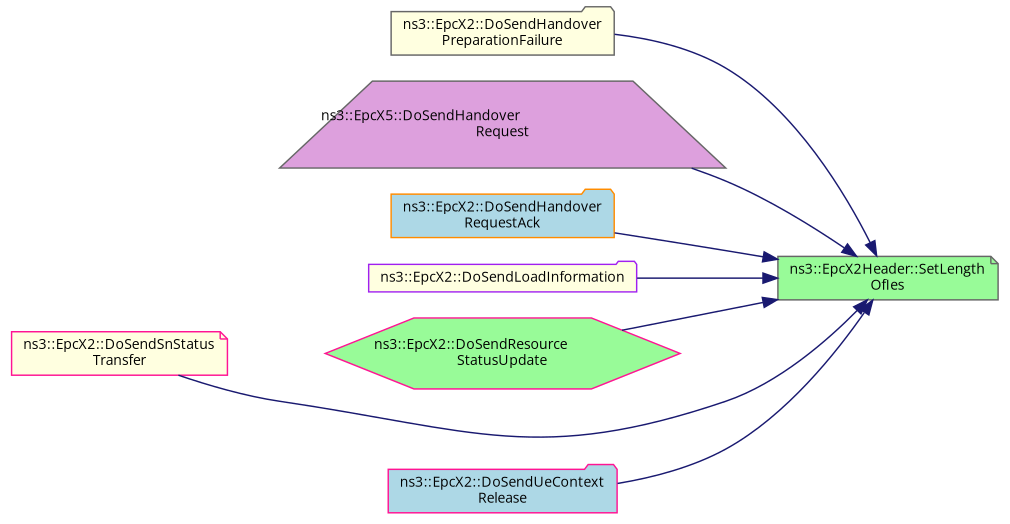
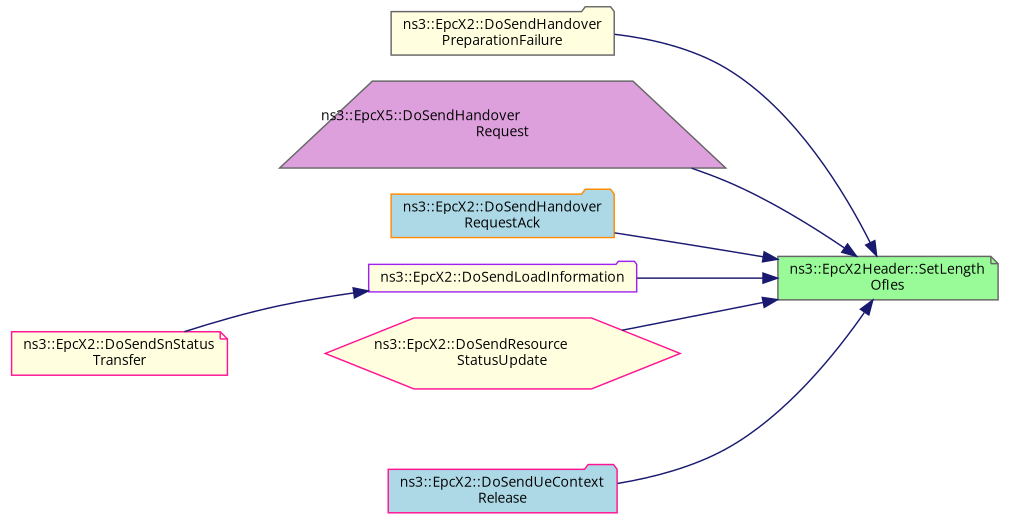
(503, 353) -> (503, 353)
(532, 436) -> (268, 308)
